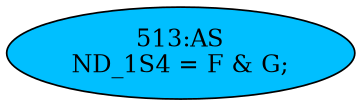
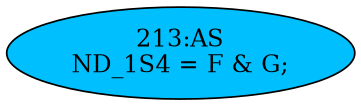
(181, 53) -> (181, 53)
